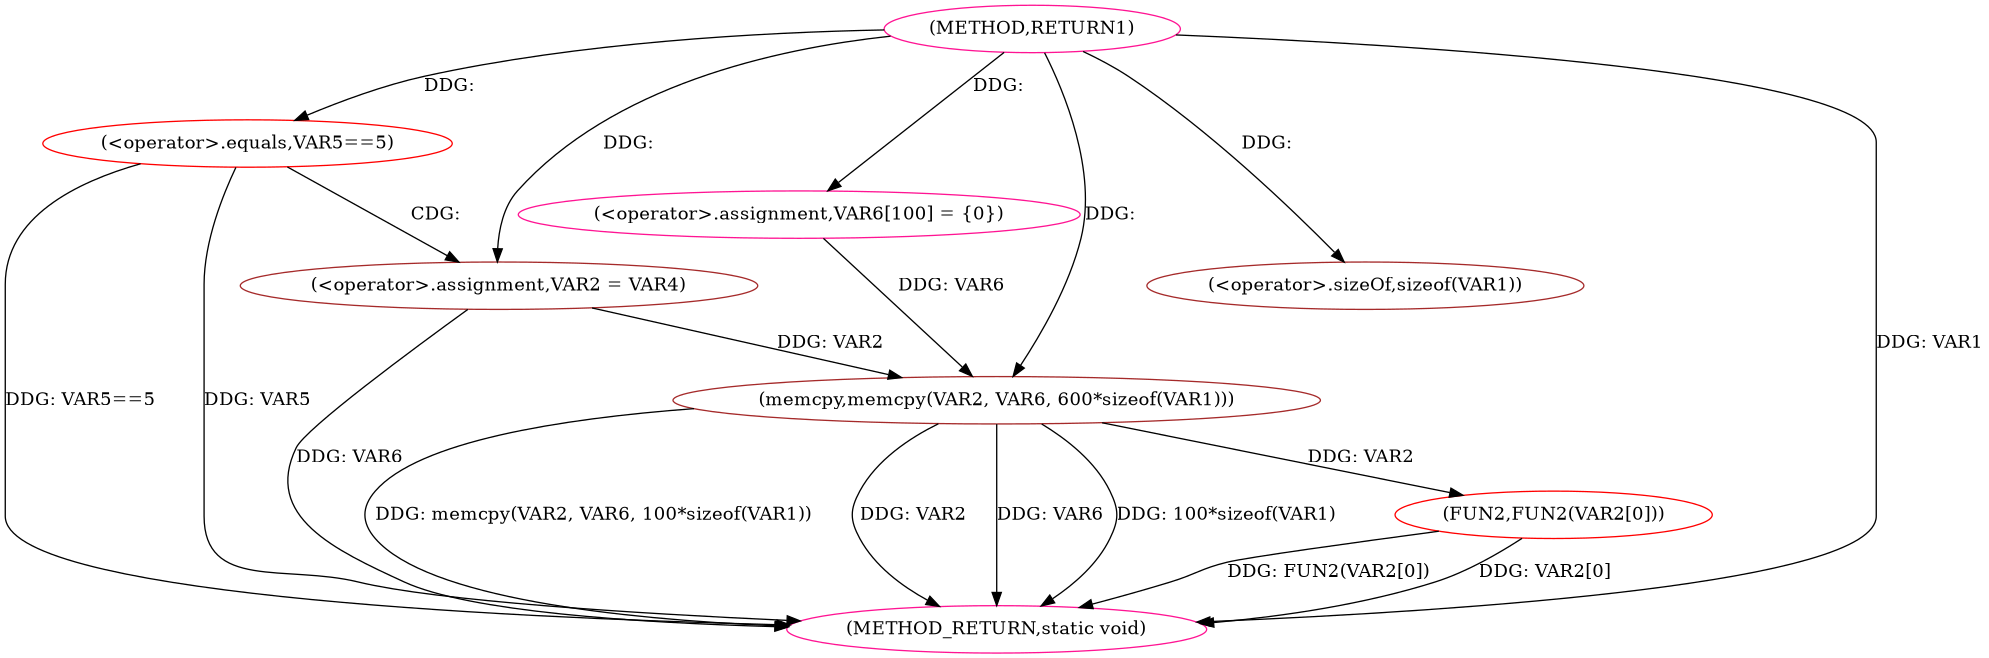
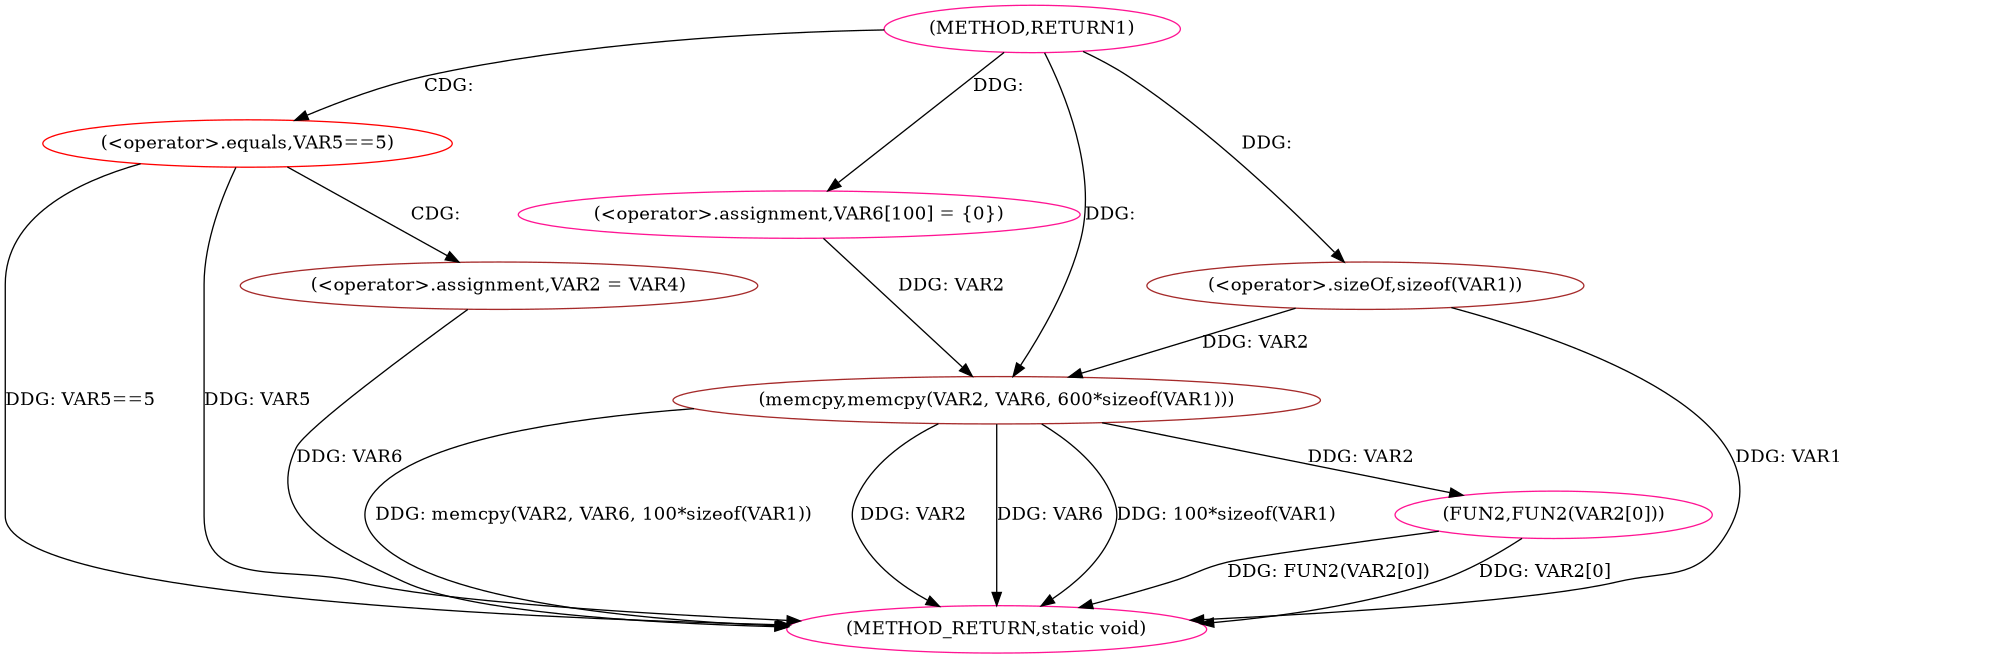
(452, 86) -> (452, 86)
(661, 93) -> none
(952, 286) -> (952, 286)
(1876, 312) -> (1673, 573)
(740, 341) -> (1188, 341)
(1554, 515) -> (1554, 515)
